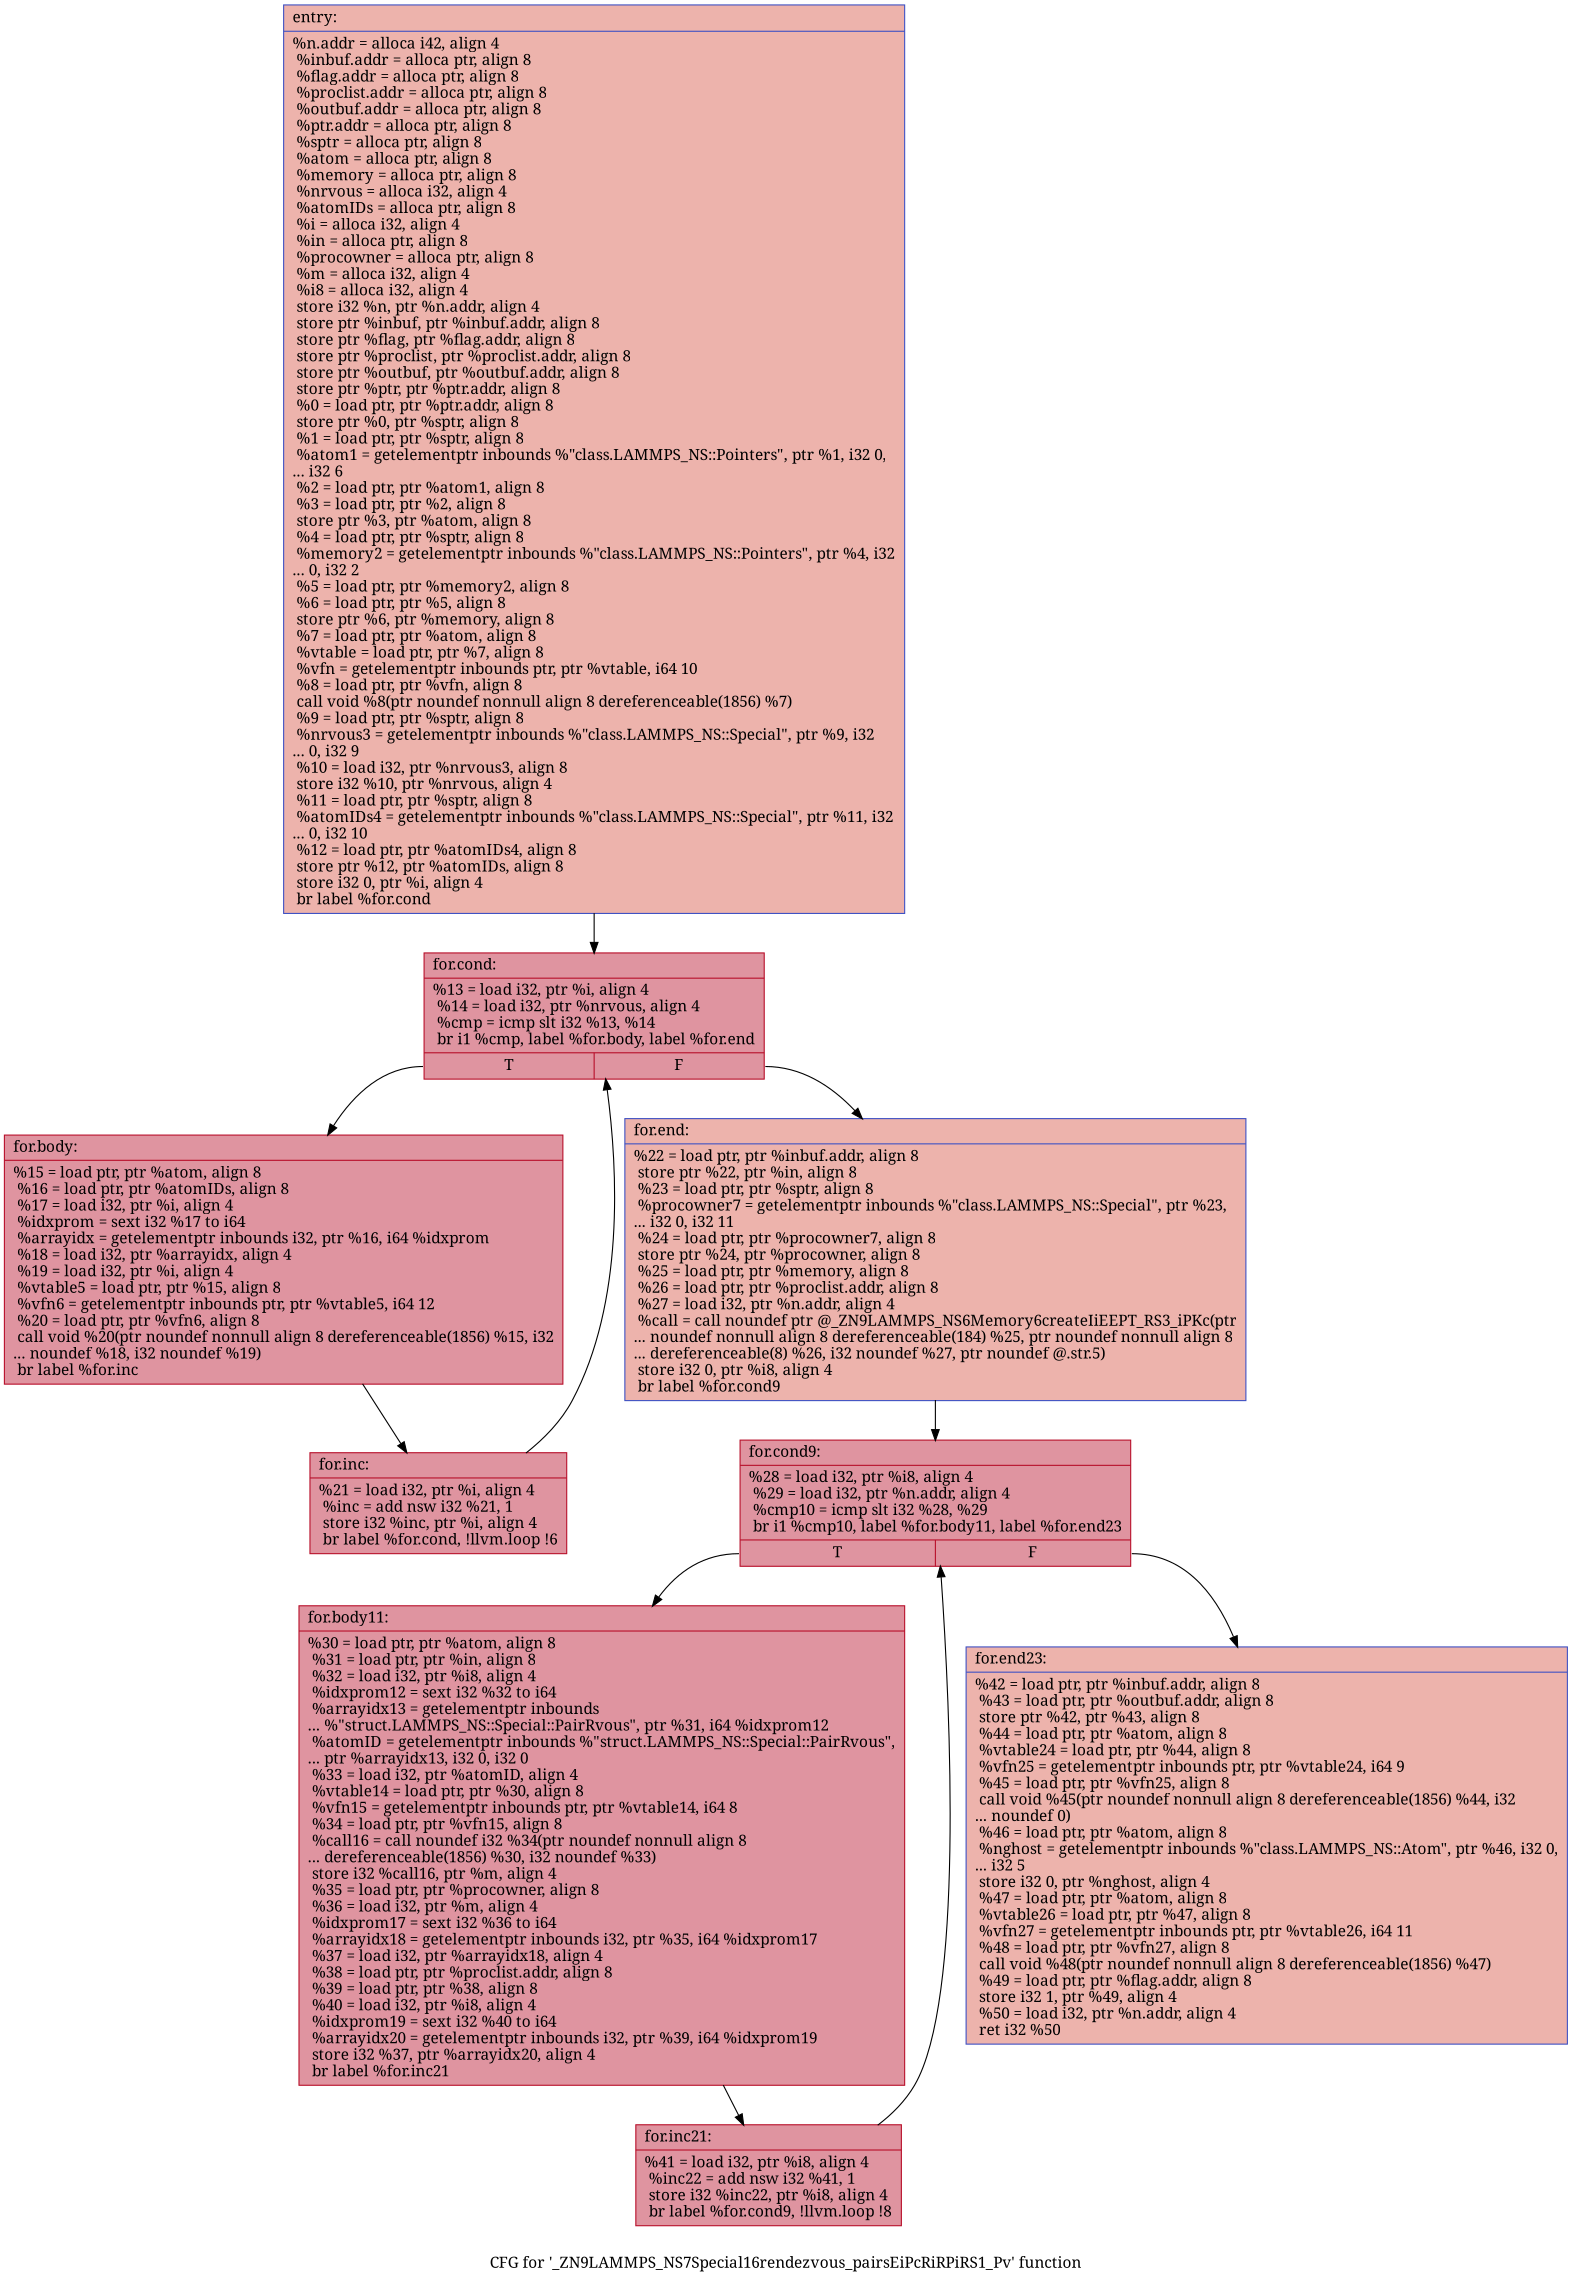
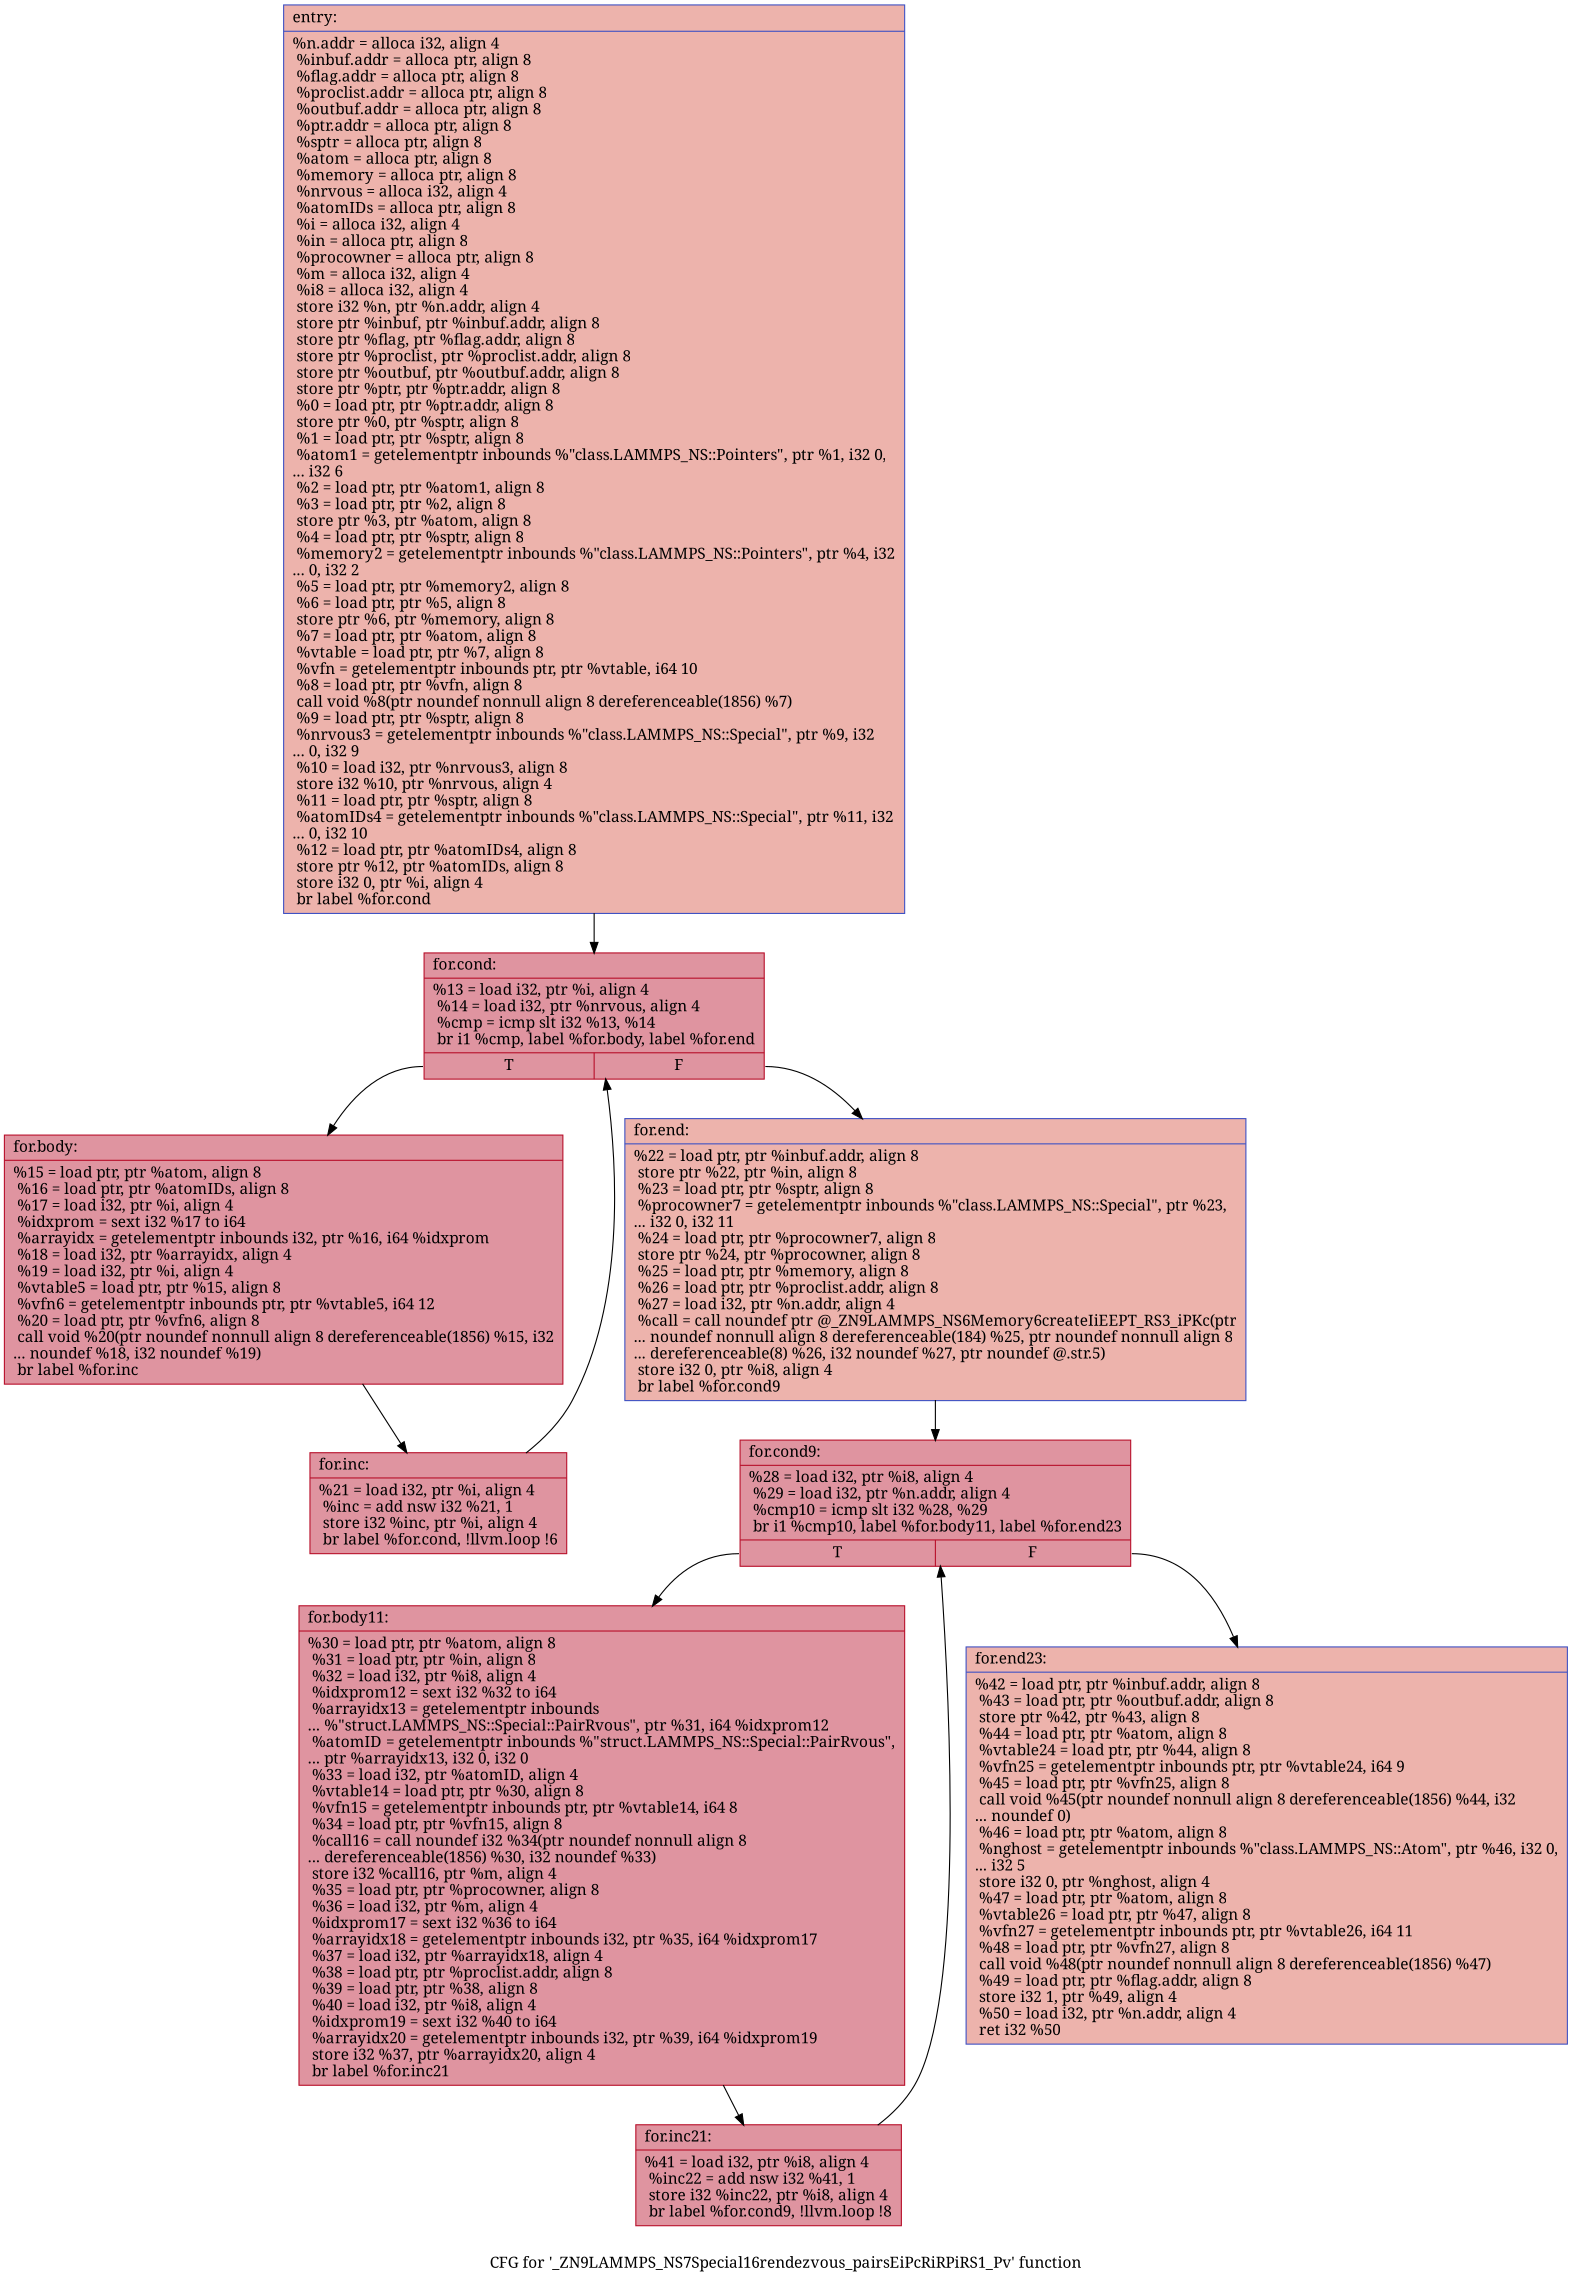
(396, 44) -> (396, 44)
